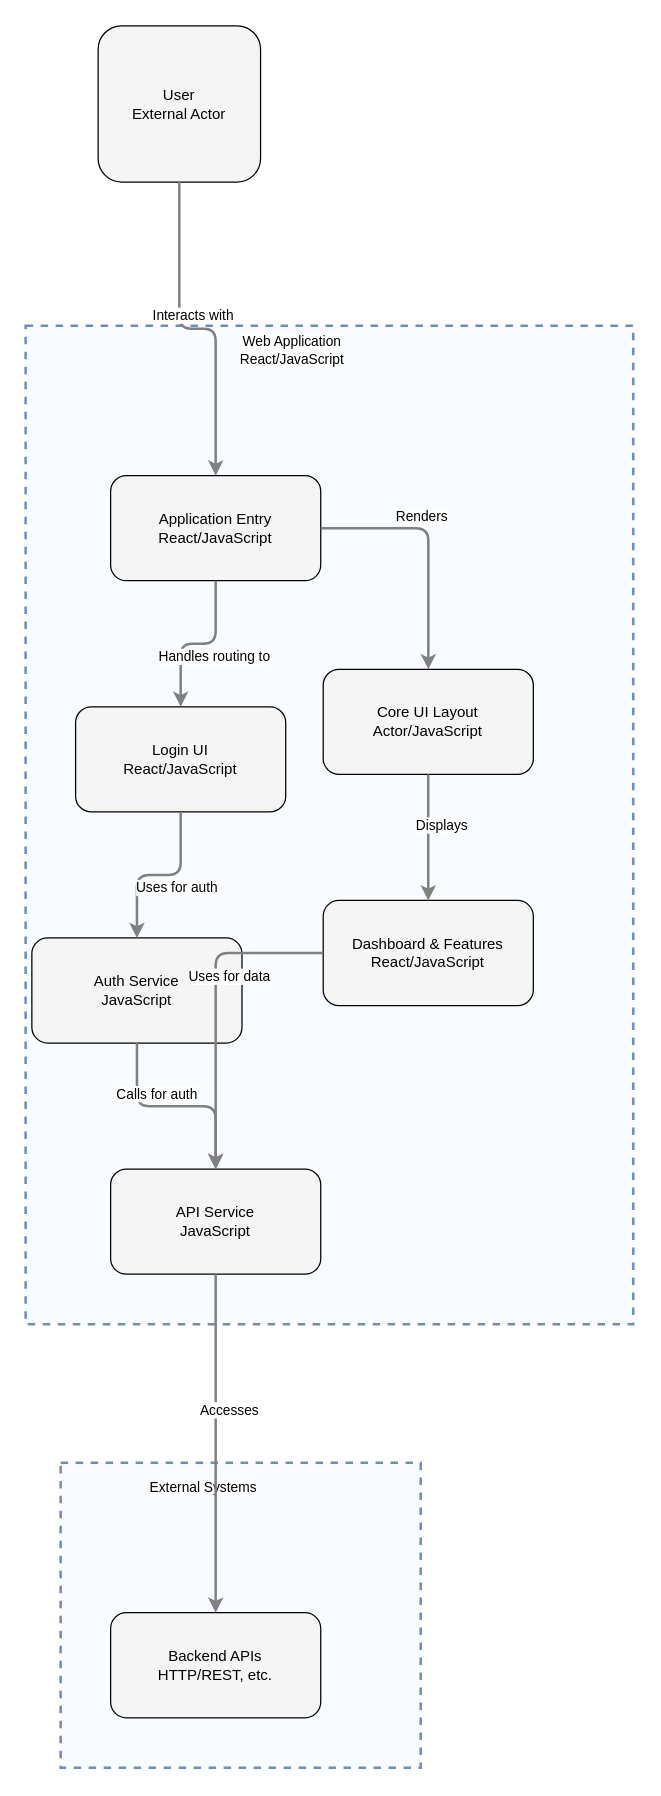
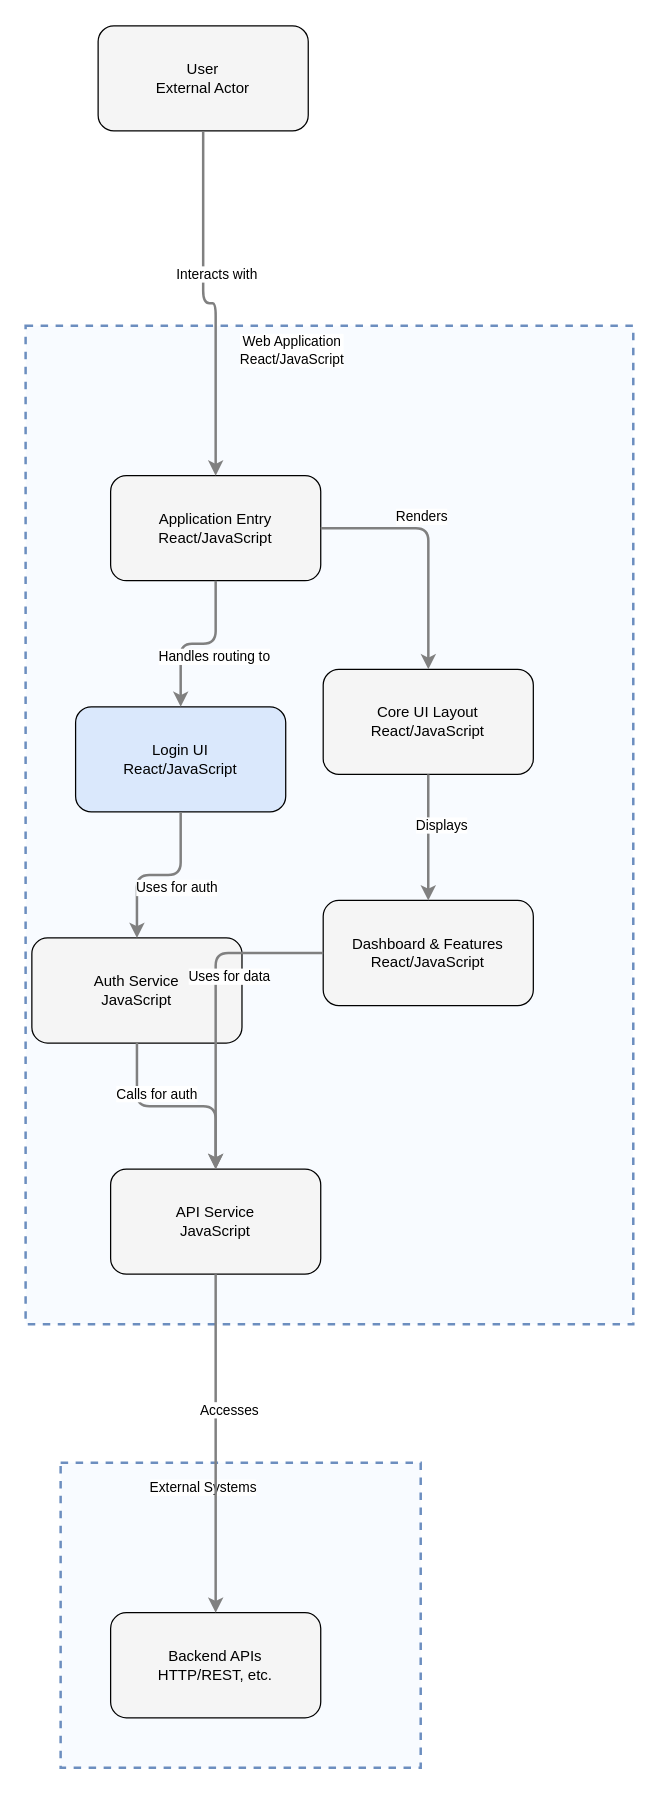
(179, 104) -> (203, 78)
(428, 722) -> (428, 722)
(181, 759) -> (181, 759)
